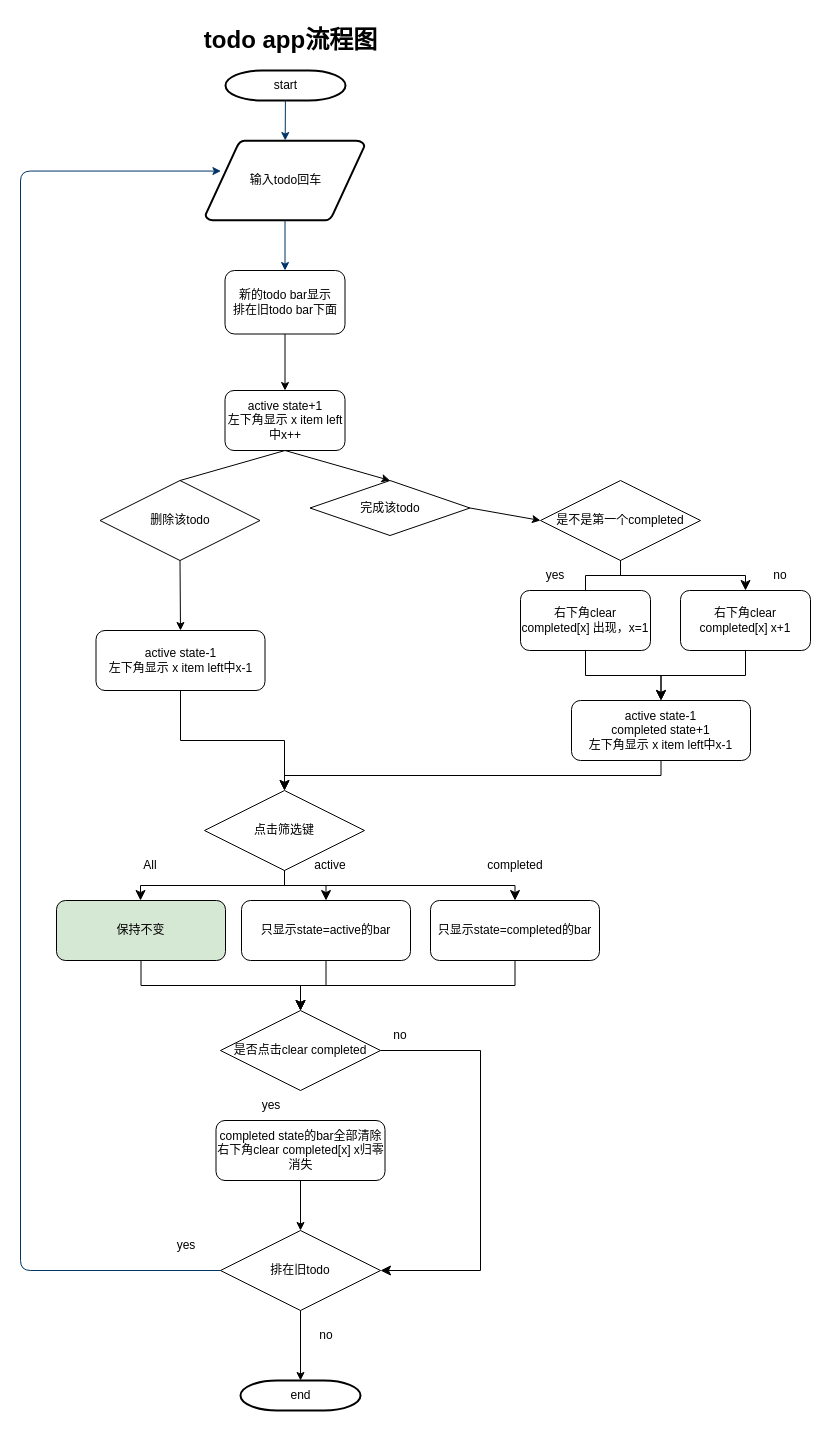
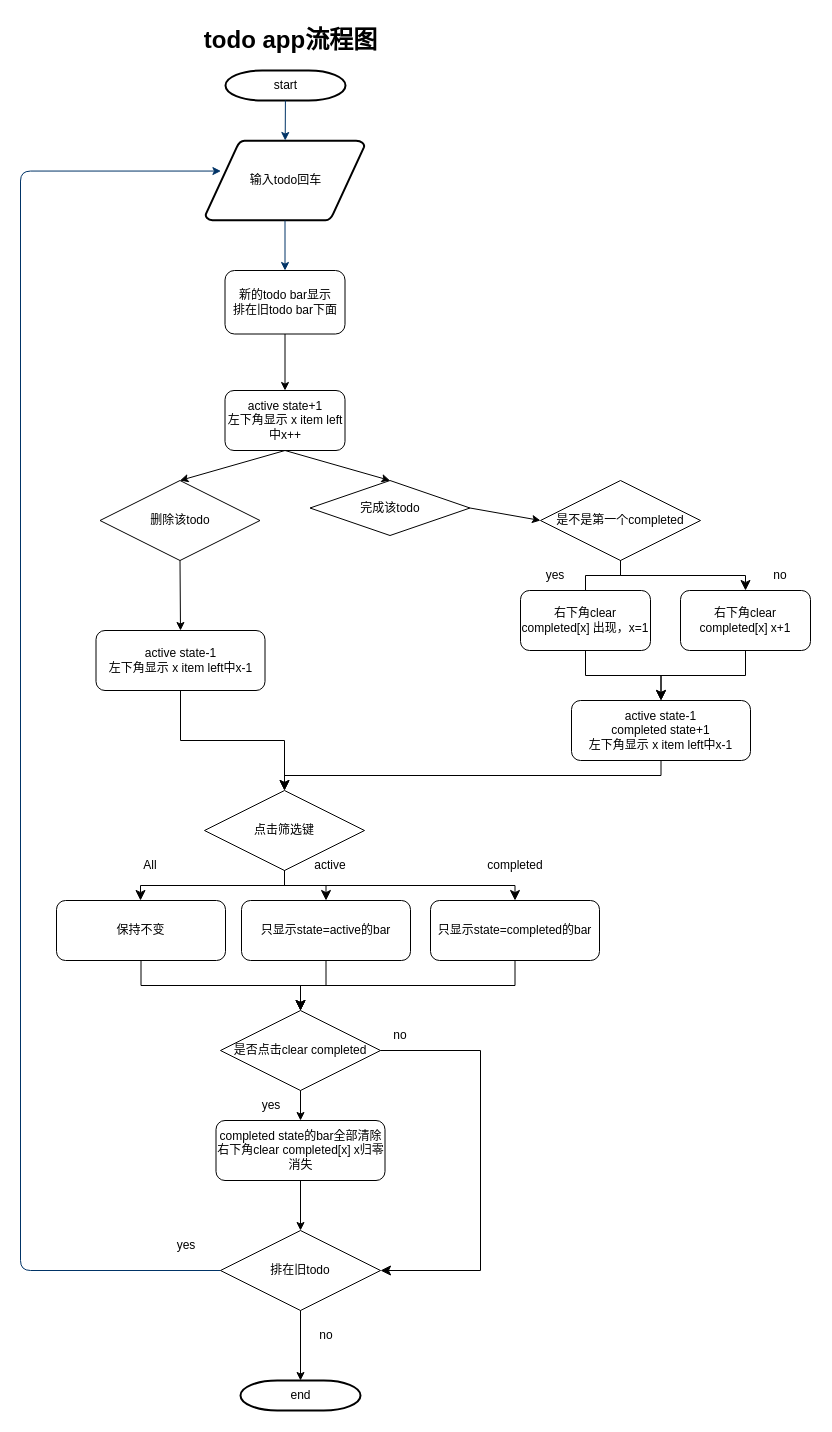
(185, 479) -> (188, 478)
(141, 931) -> (141, 931)
none -> (301, 1102)
